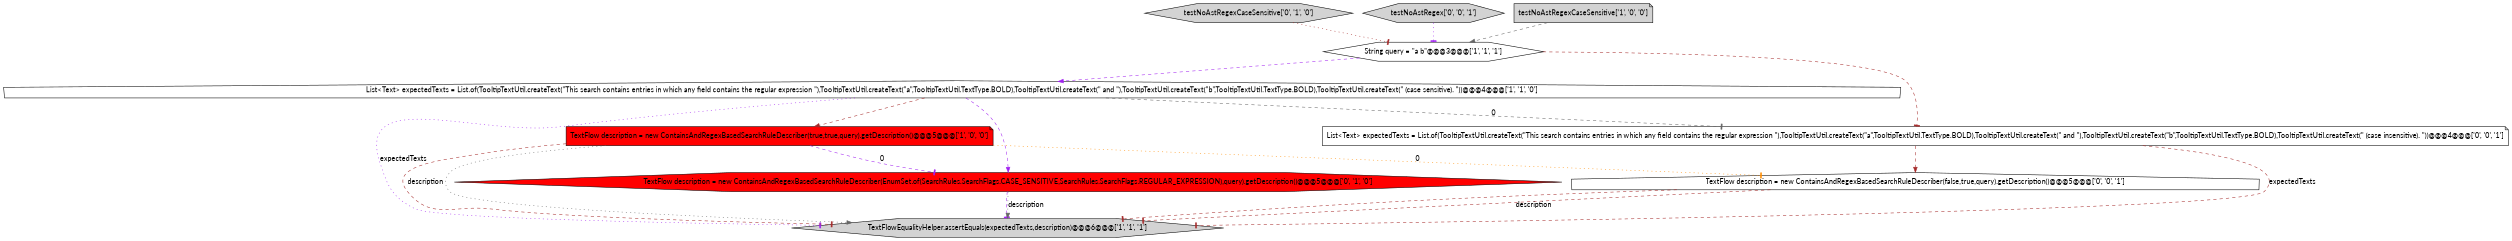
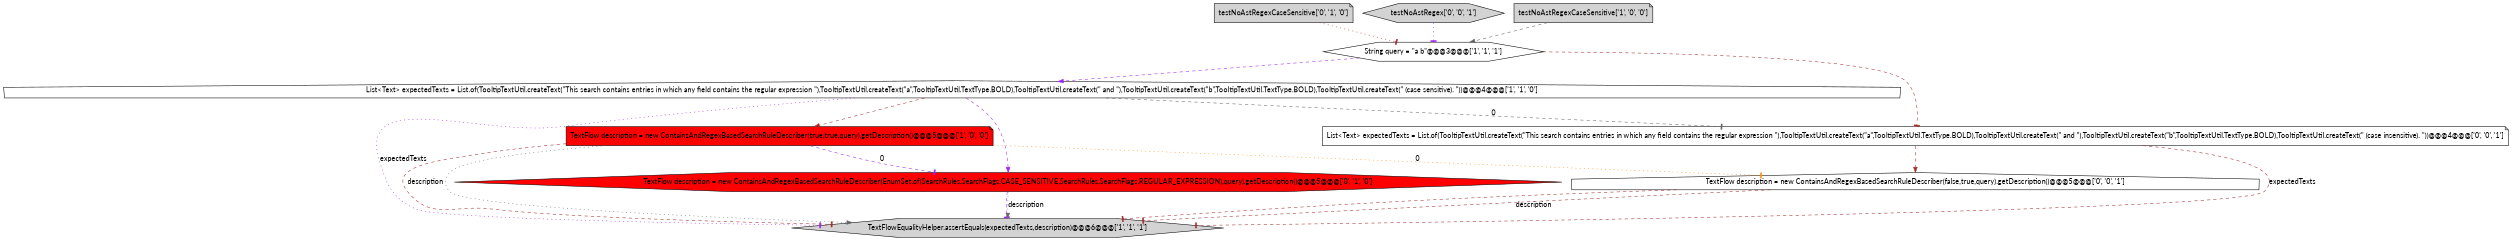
(1249, 13) -> (1284, 13)
